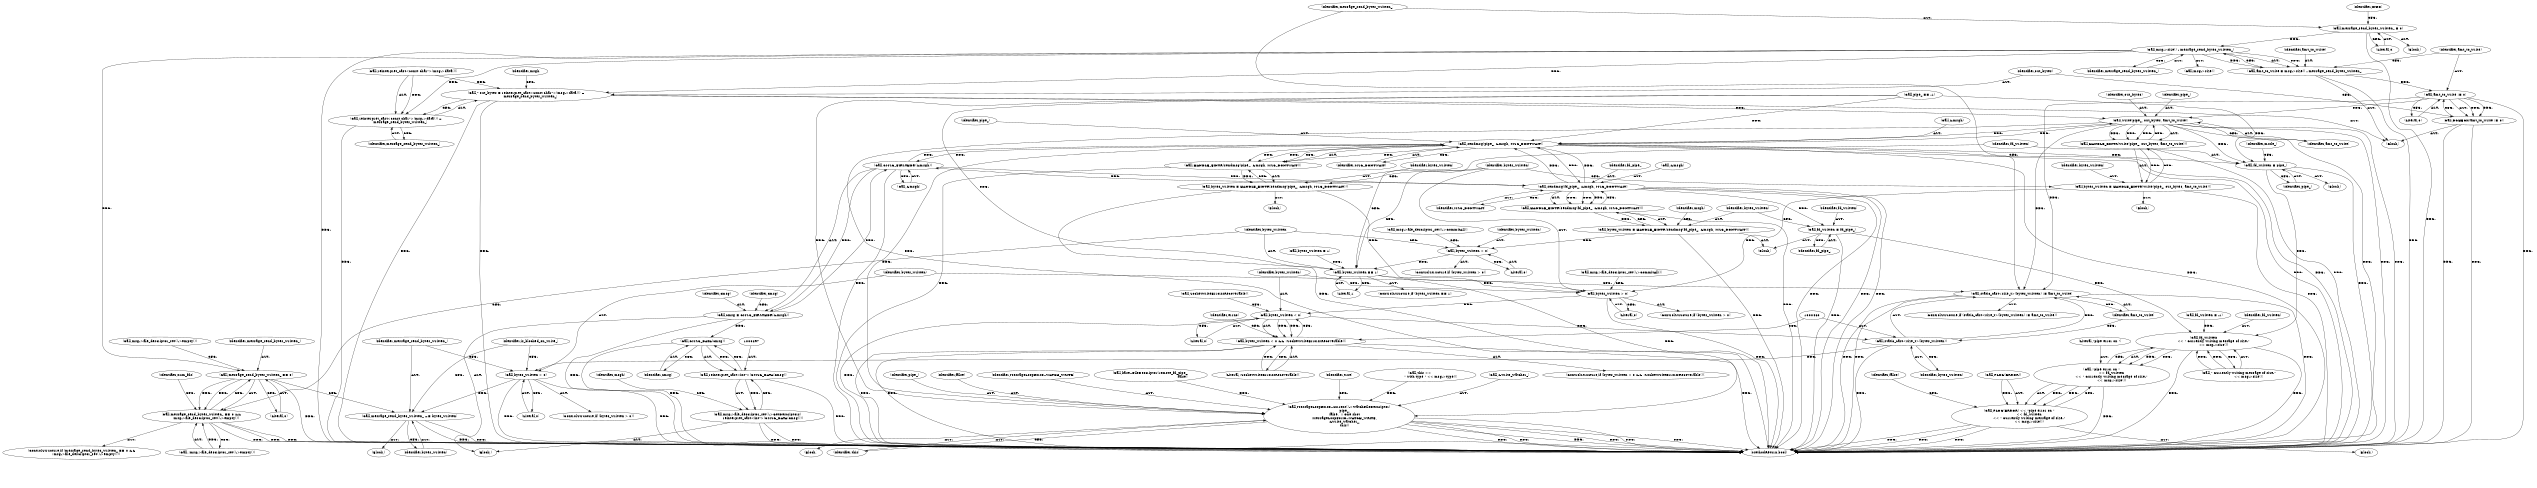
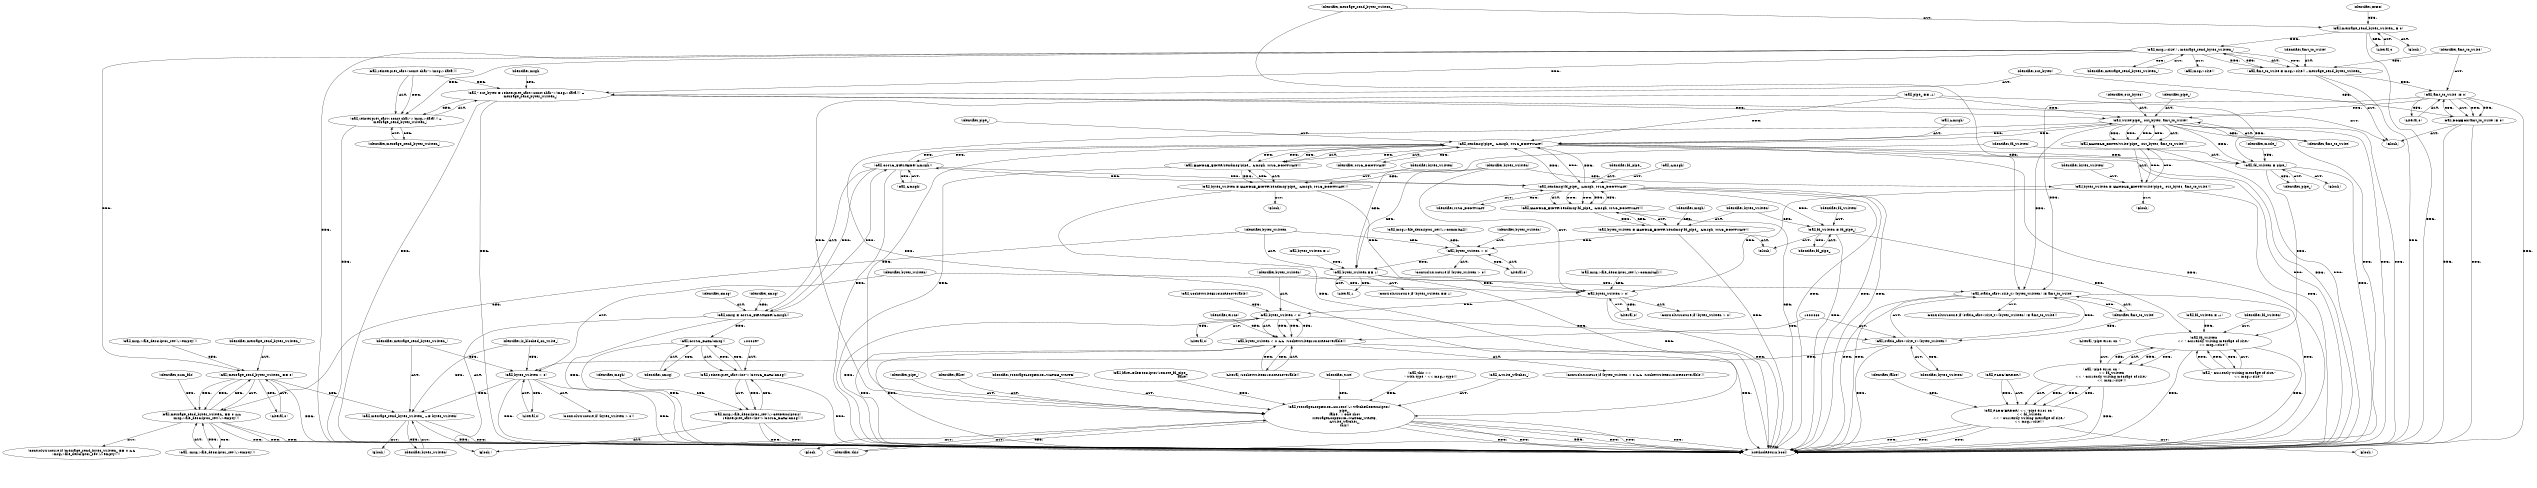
(1125, 103) -> (2028, 107)
(1788, 305) -> (1788, 305)
